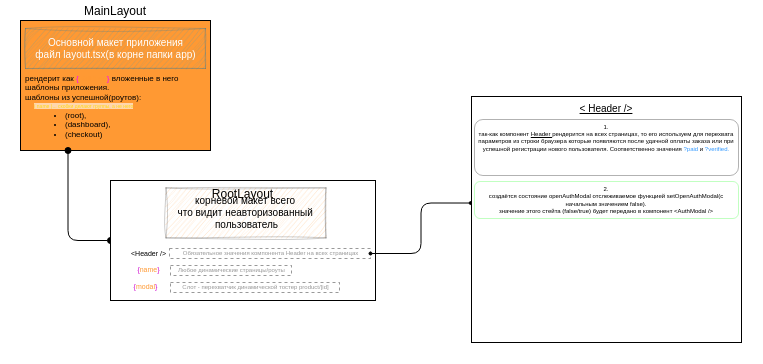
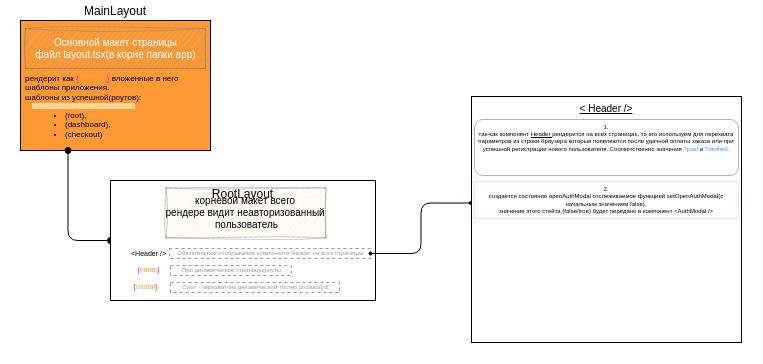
(116, 49) -> (116, 49)
(84, 106) -> (84, 106)
(607, 200) -> (607, 200)
(247, 213) -> (247, 213)
(271, 254) -> (271, 254)
(232, 271) -> (232, 271)
